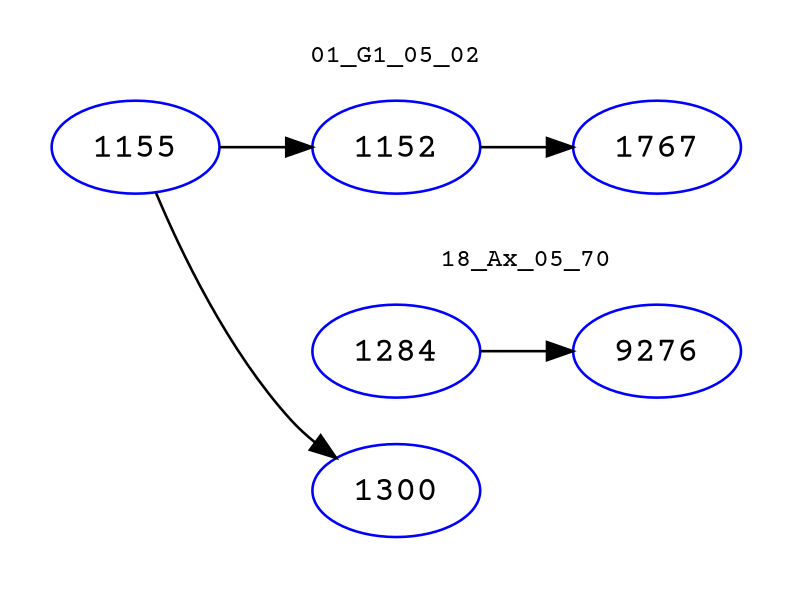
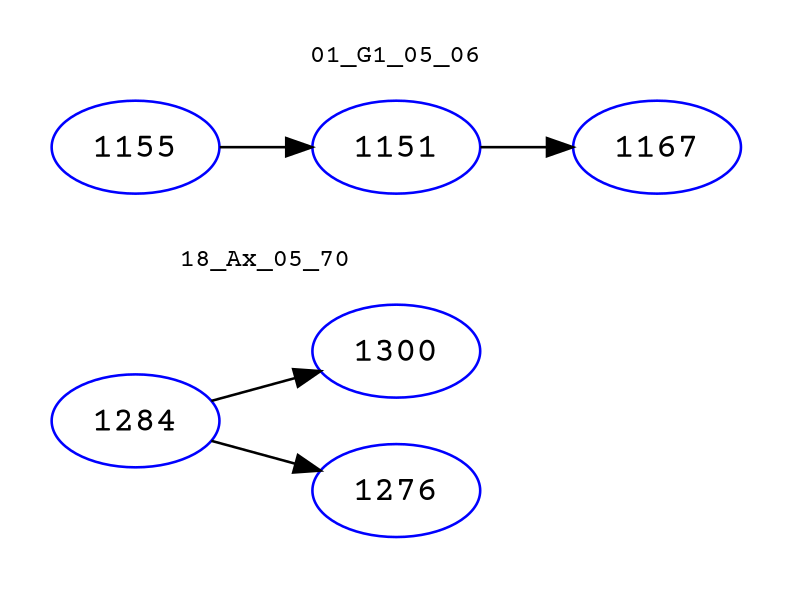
(396, 56) -> (396, 56)
(396, 147) -> (396, 147)
(657, 147) -> (657, 147)
(223, 326) -> (253, 389)
(657, 351) -> (396, 491)
